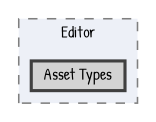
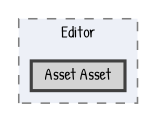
(78, 76) -> (78, 76)
